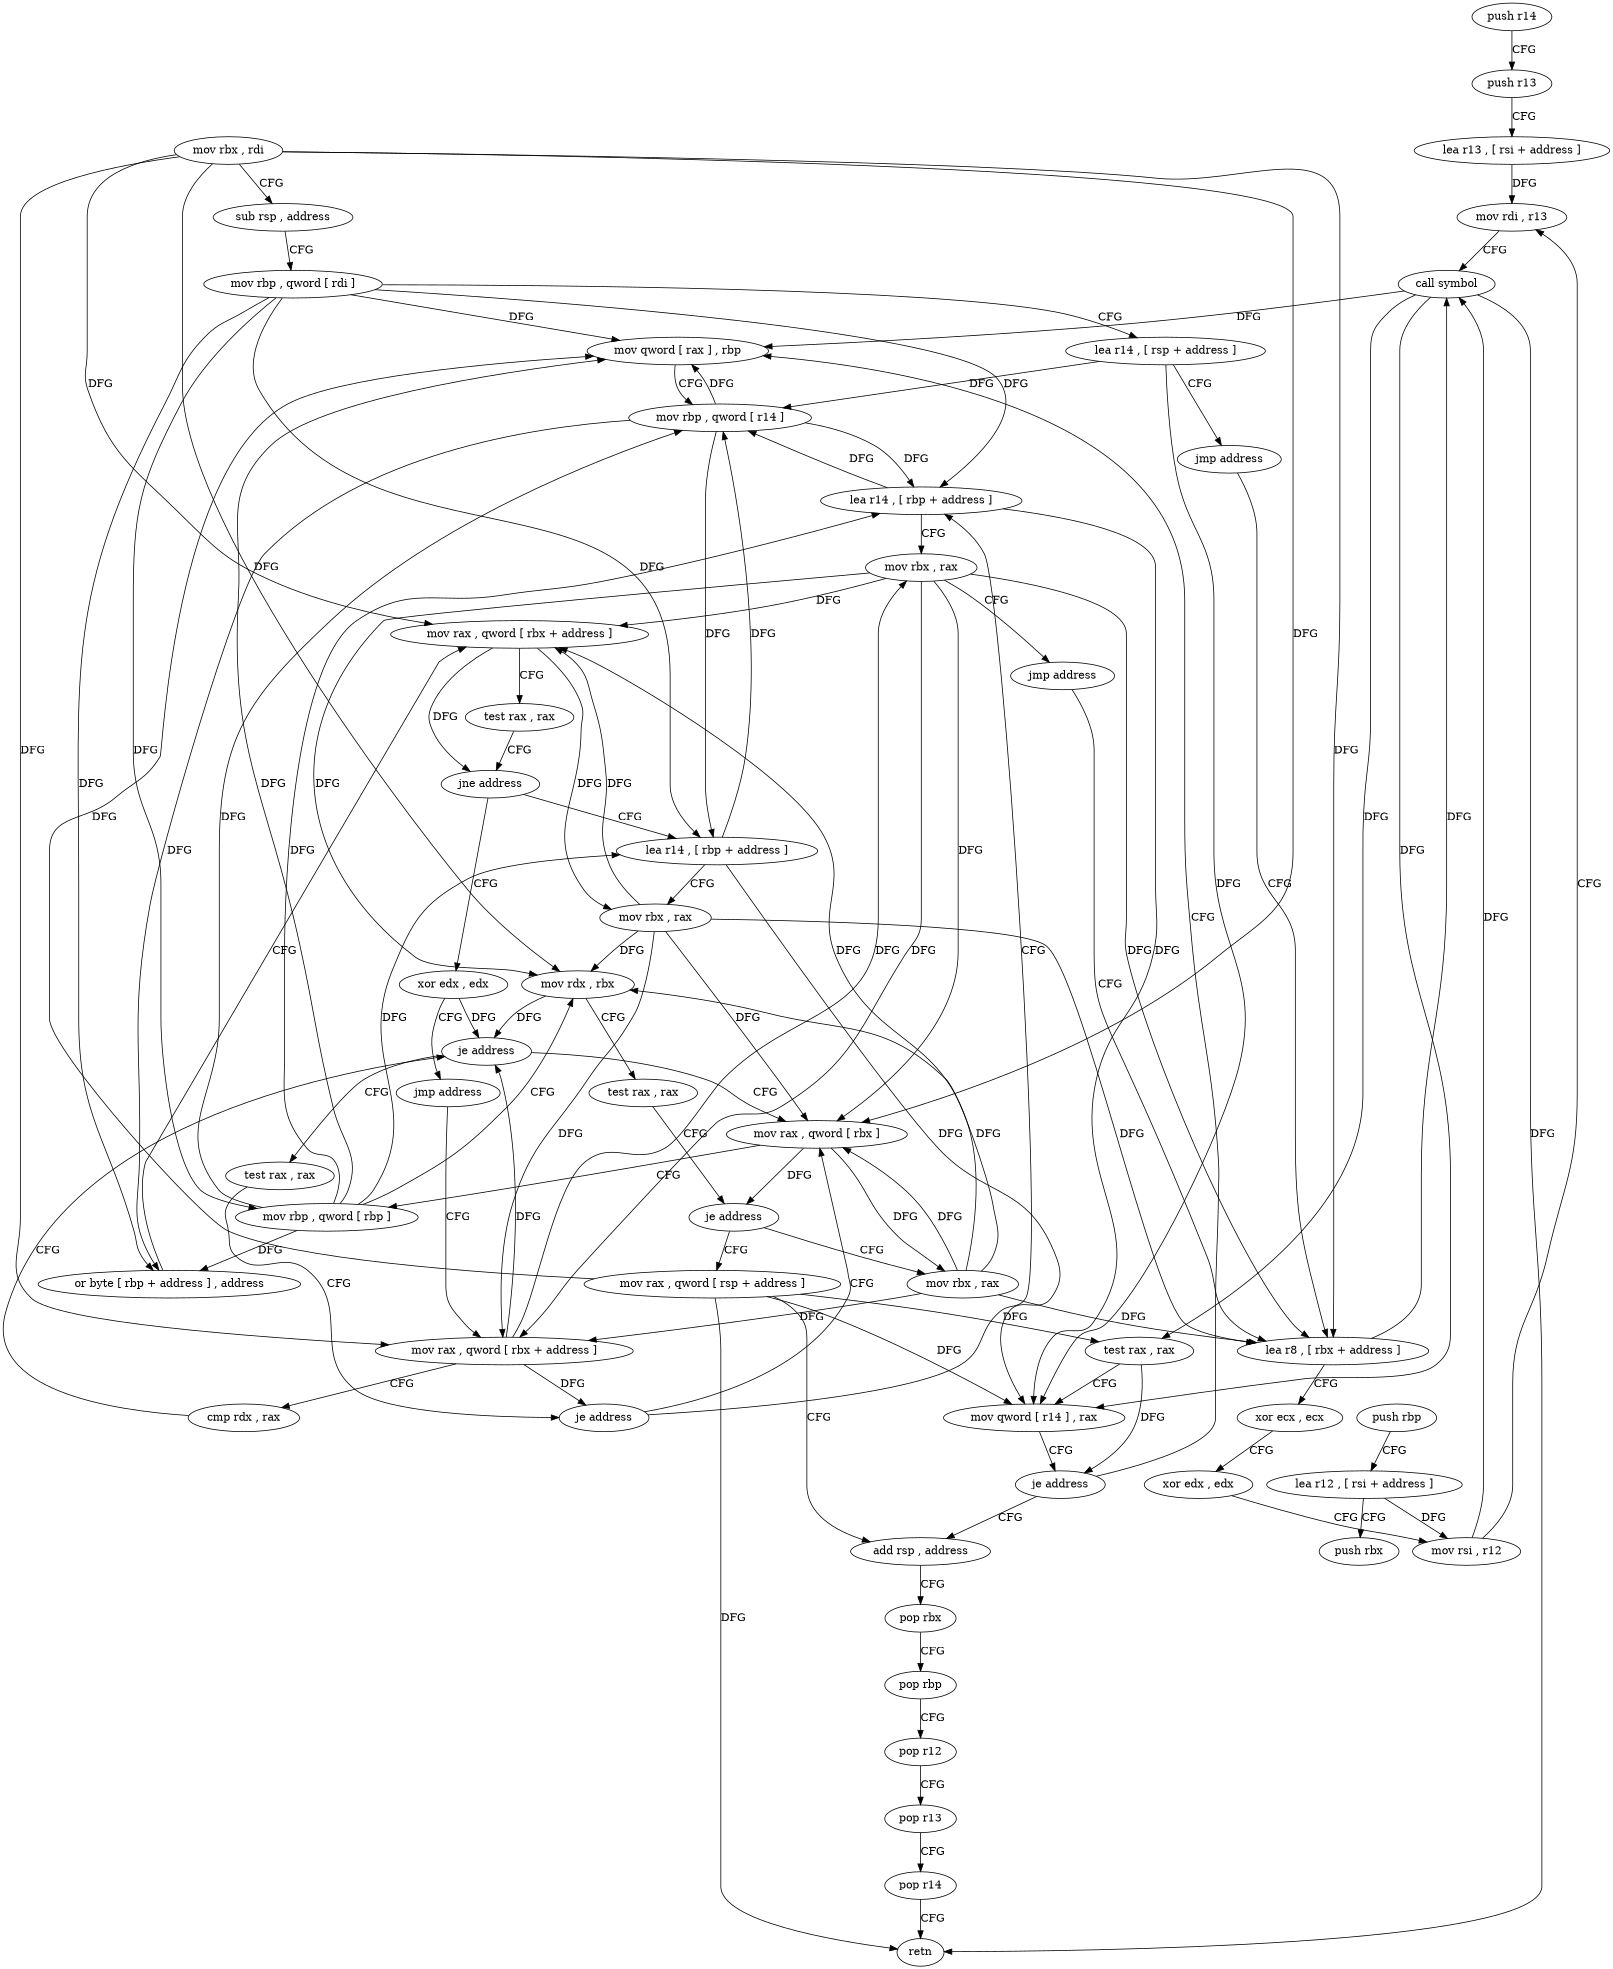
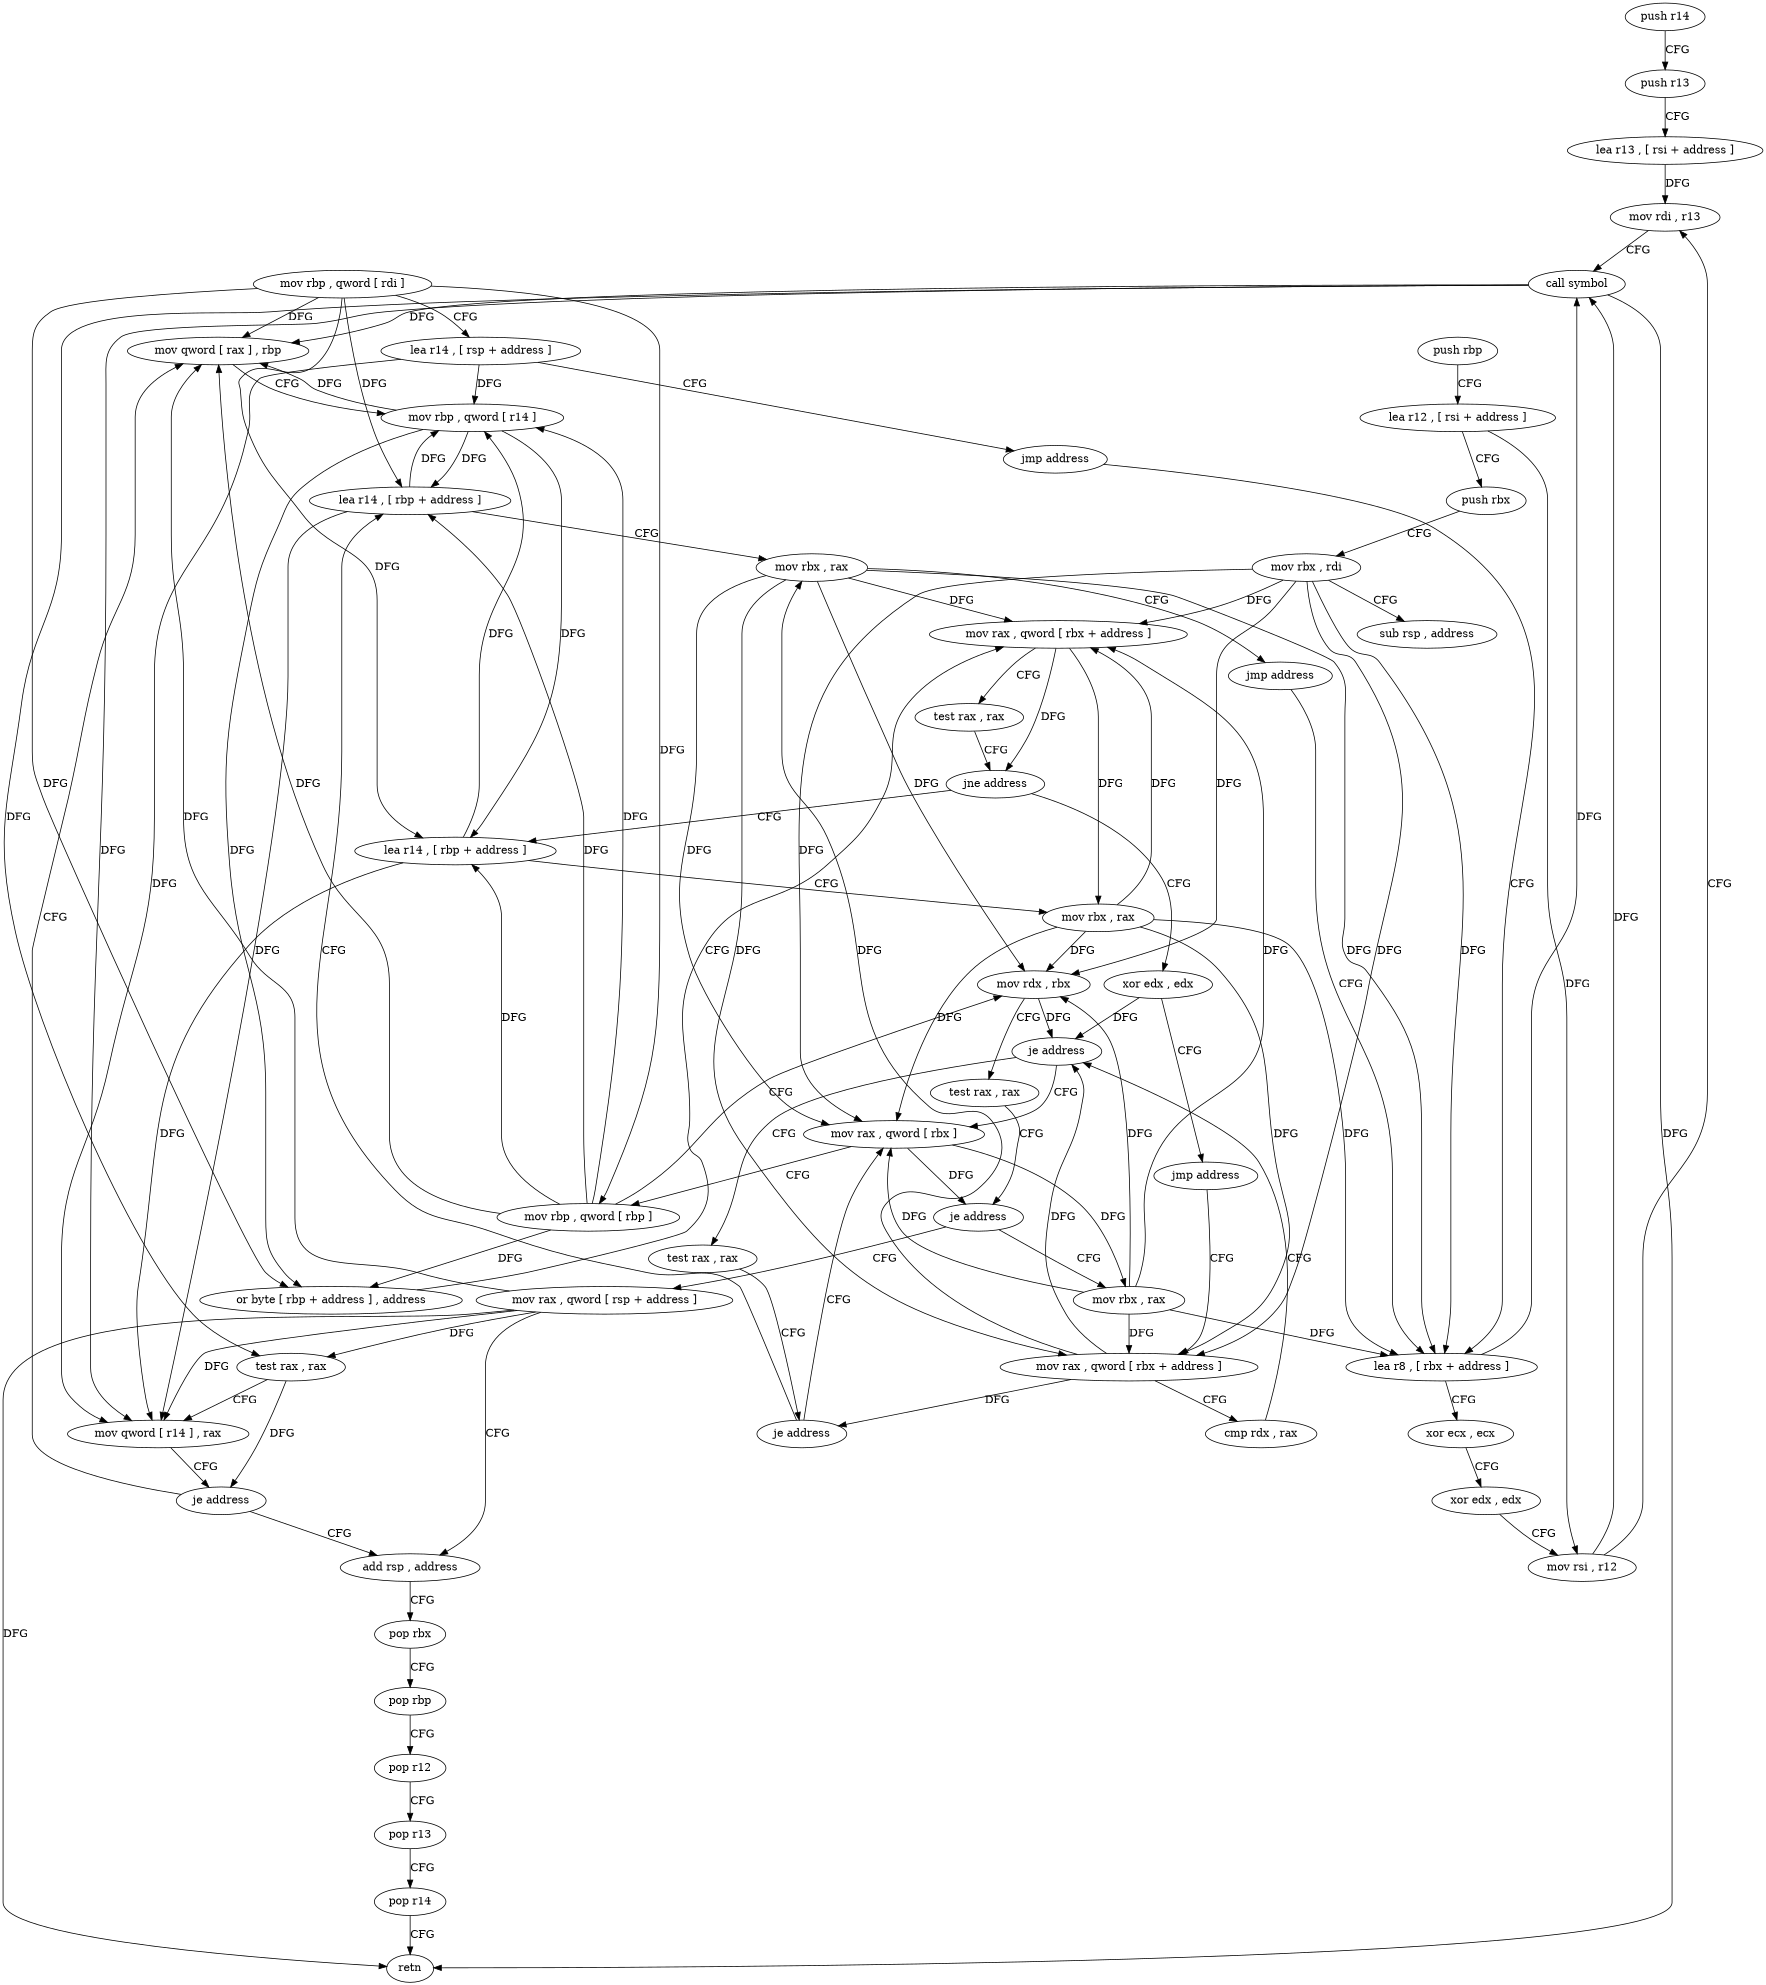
(287, 247) -> none
none -> (1402, 532)
